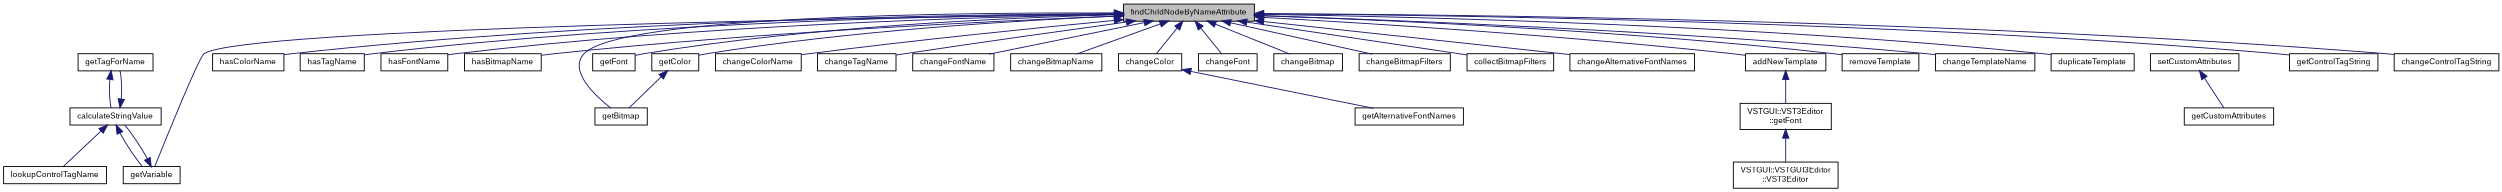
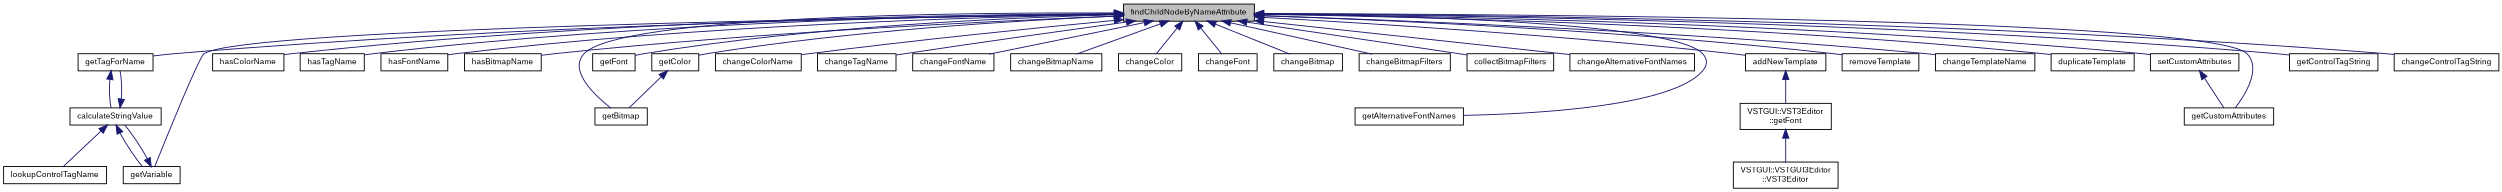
none -> (1787, 20)
none -> (633, 27)
none -> (1907, 36)
(1282, 90) -> (1703, 70)
